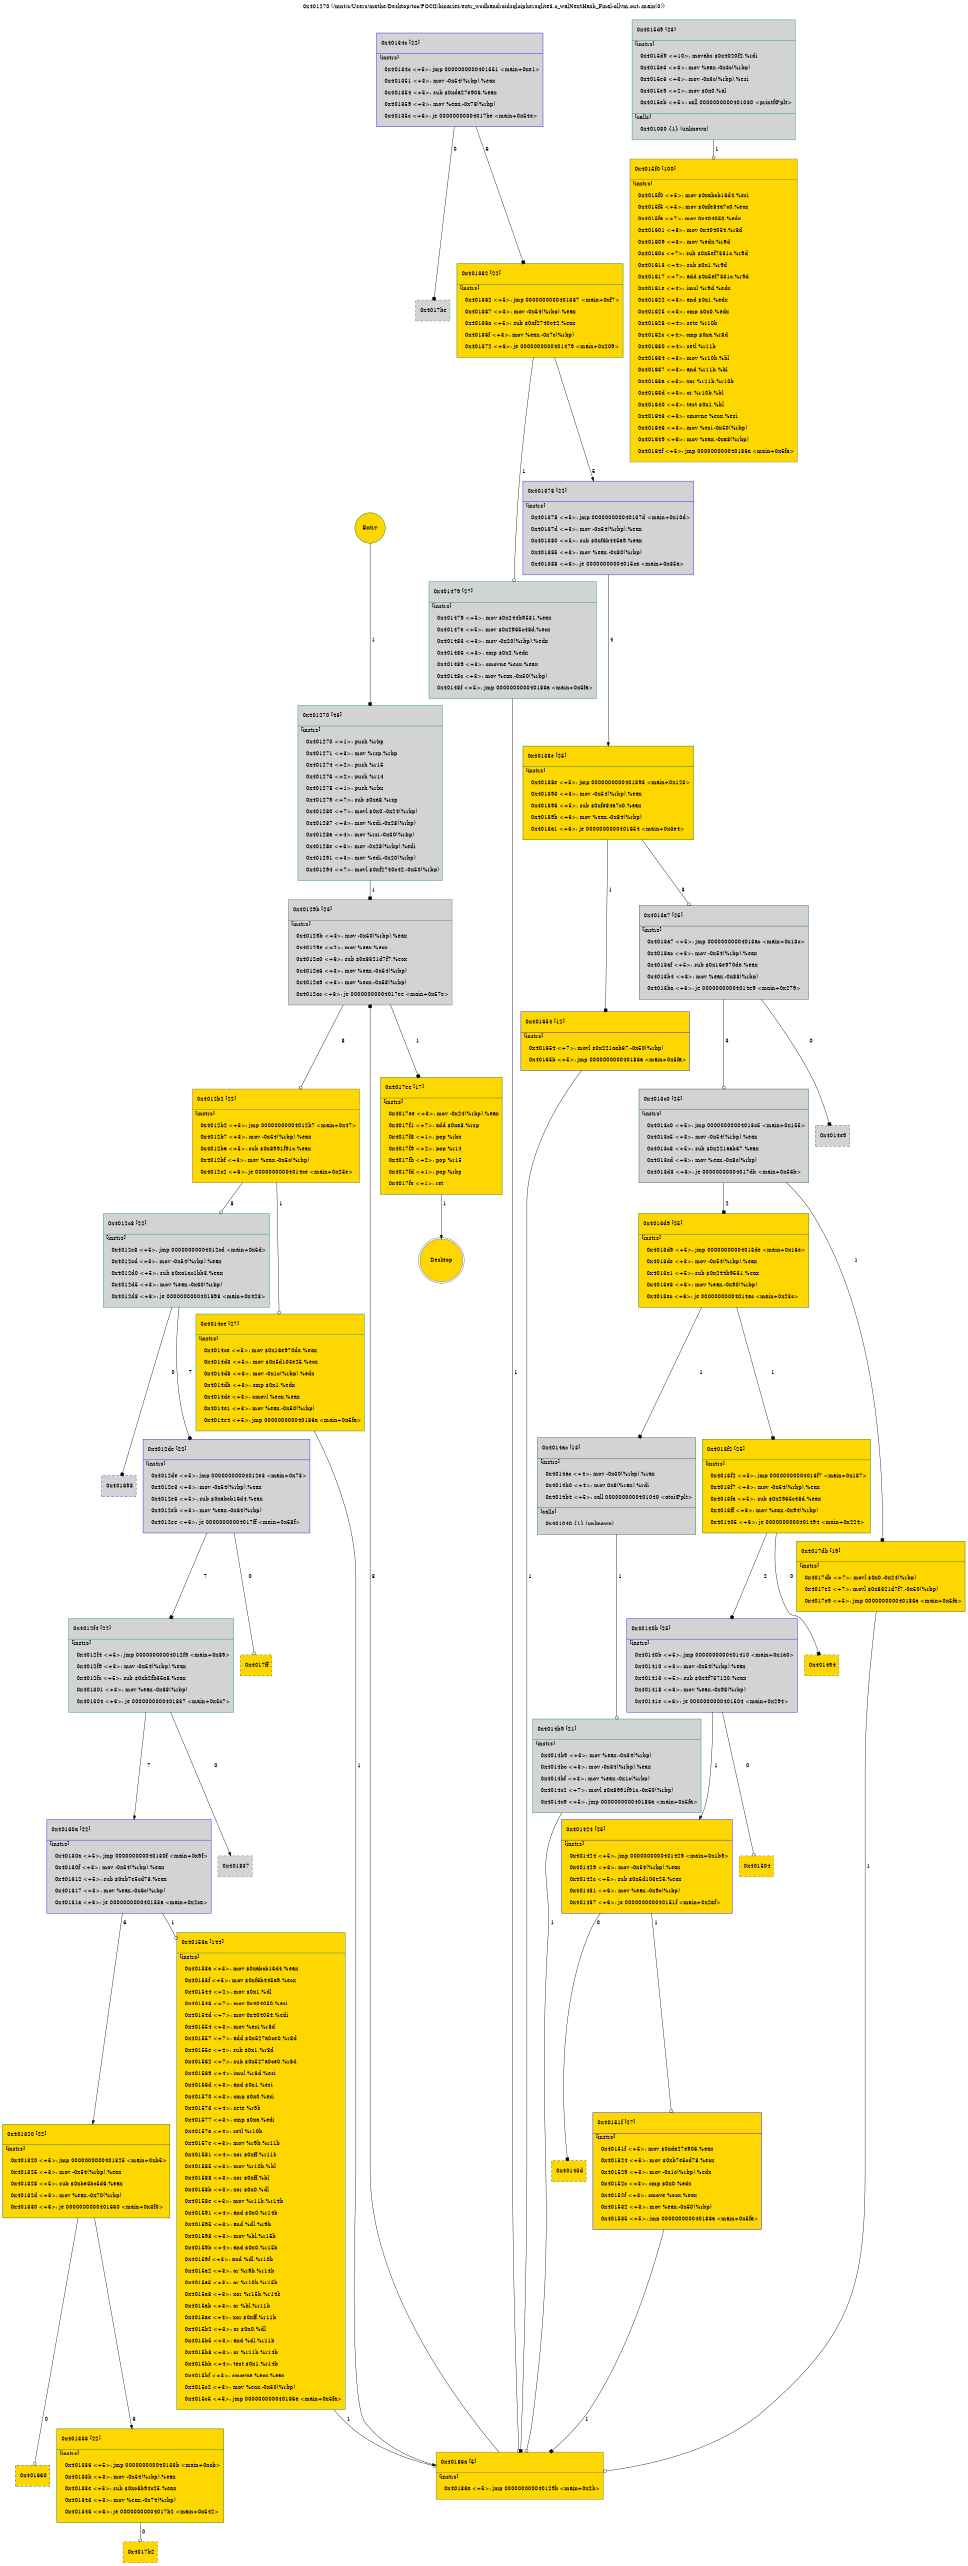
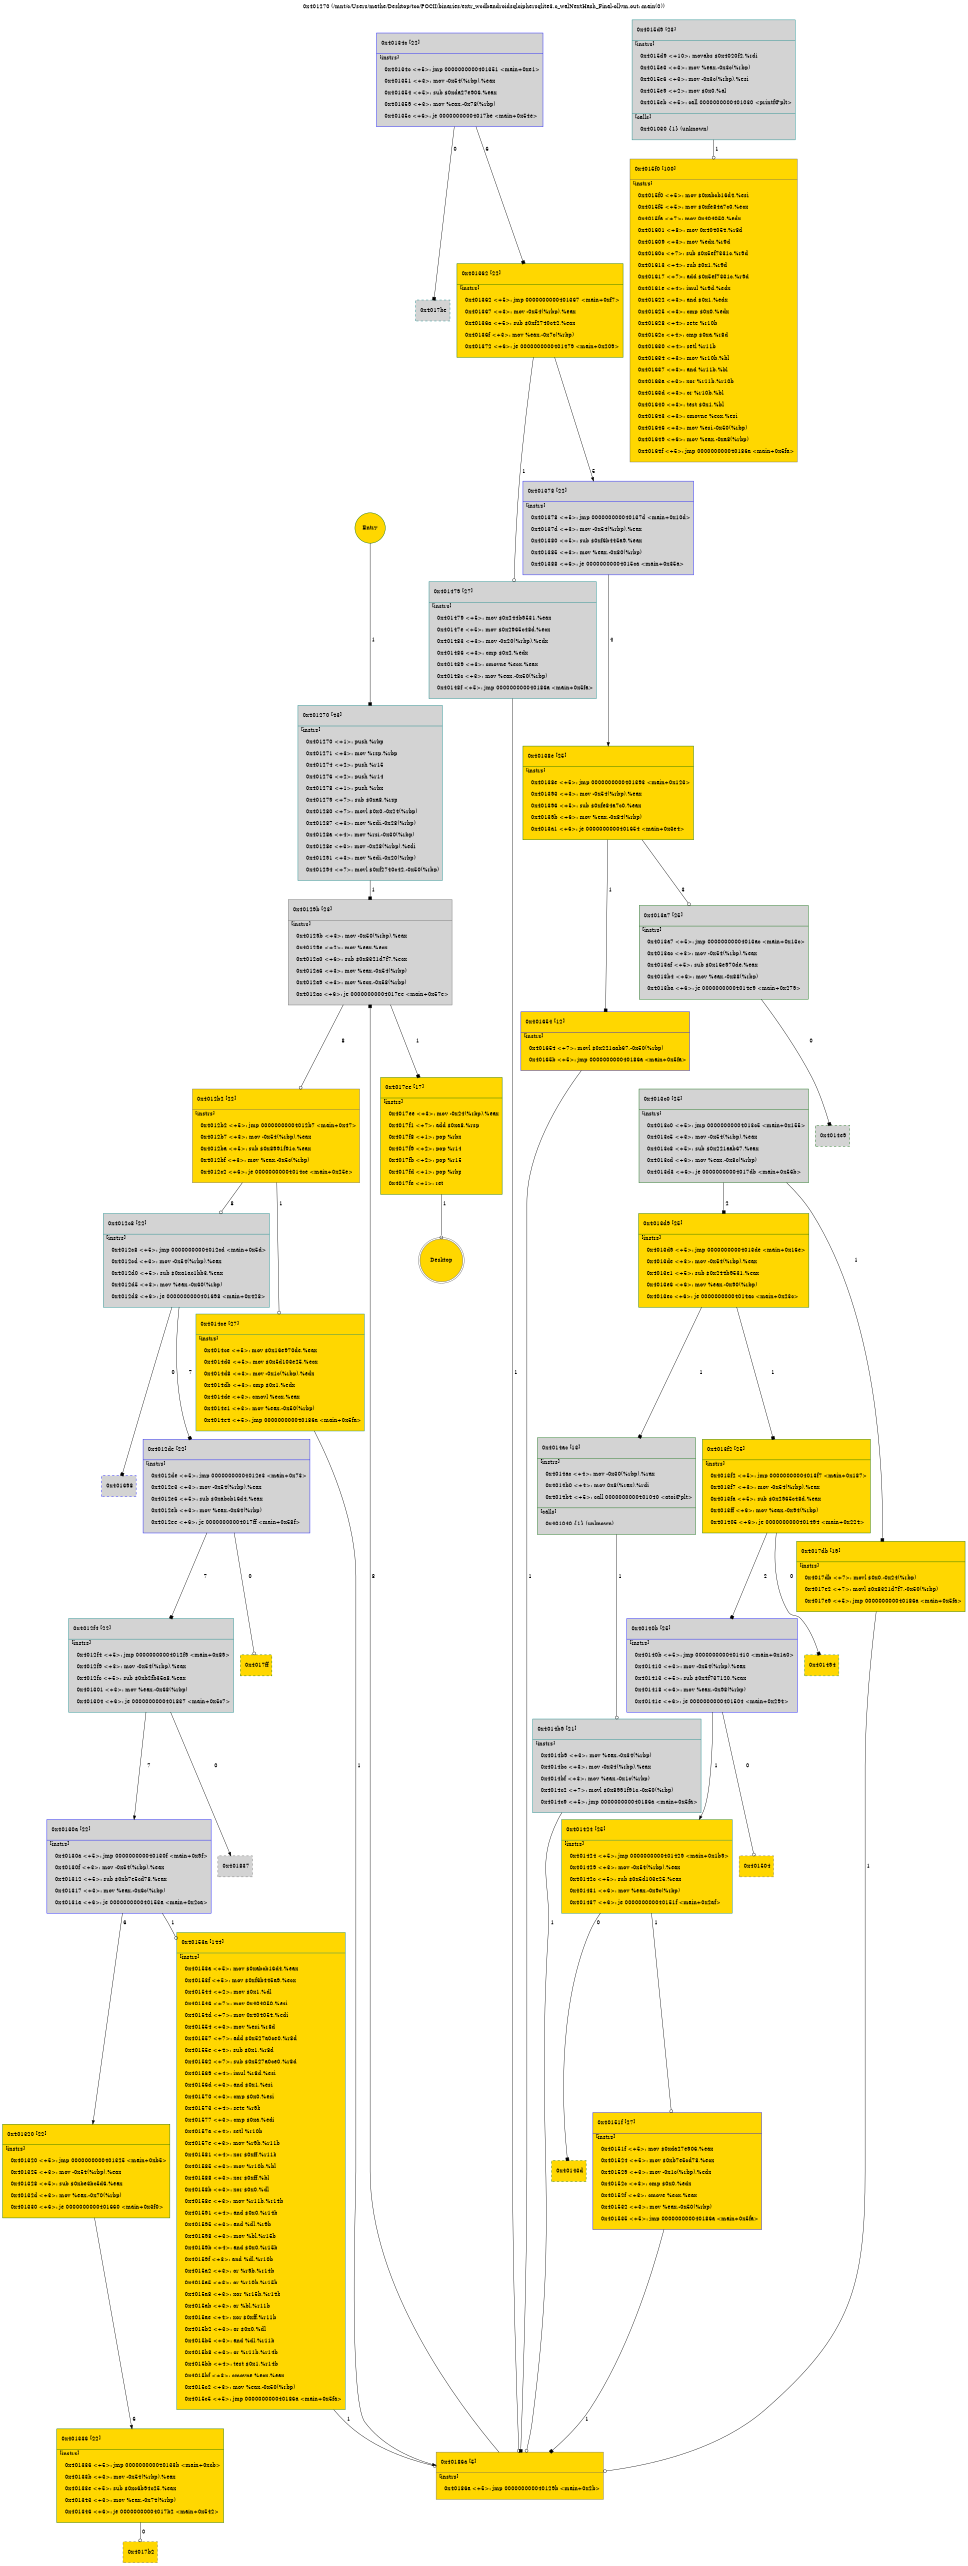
(724, 1043) -> none
(441, 1215) -> (441, 1215)
(647, 1866) -> (647, 1866)
(33, 2476) -> none
